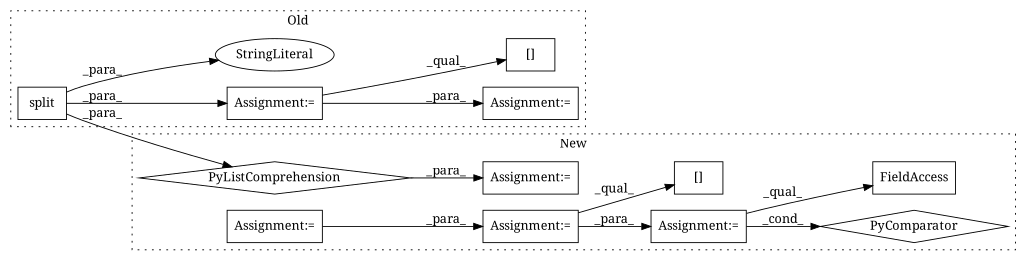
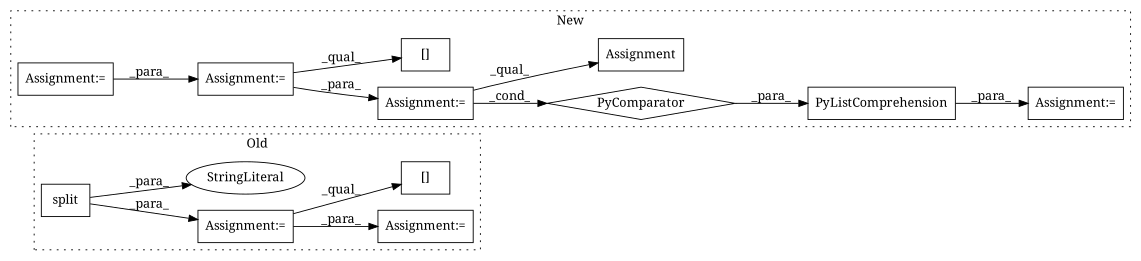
(144, 141) -> (767, 103)
(275, 178) -> (882, 103)
(914, 178) -> (641, 55)
